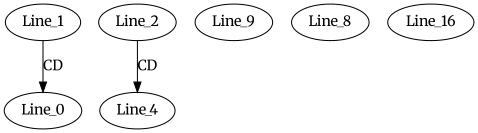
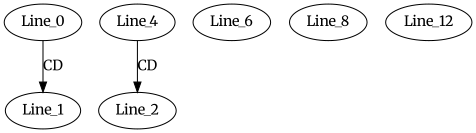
(234, 22) -> (232, 22)
(431, 22) -> (429, 22)
(43, 61) -> (43, 61)
(137, 61) -> (137, 61)
